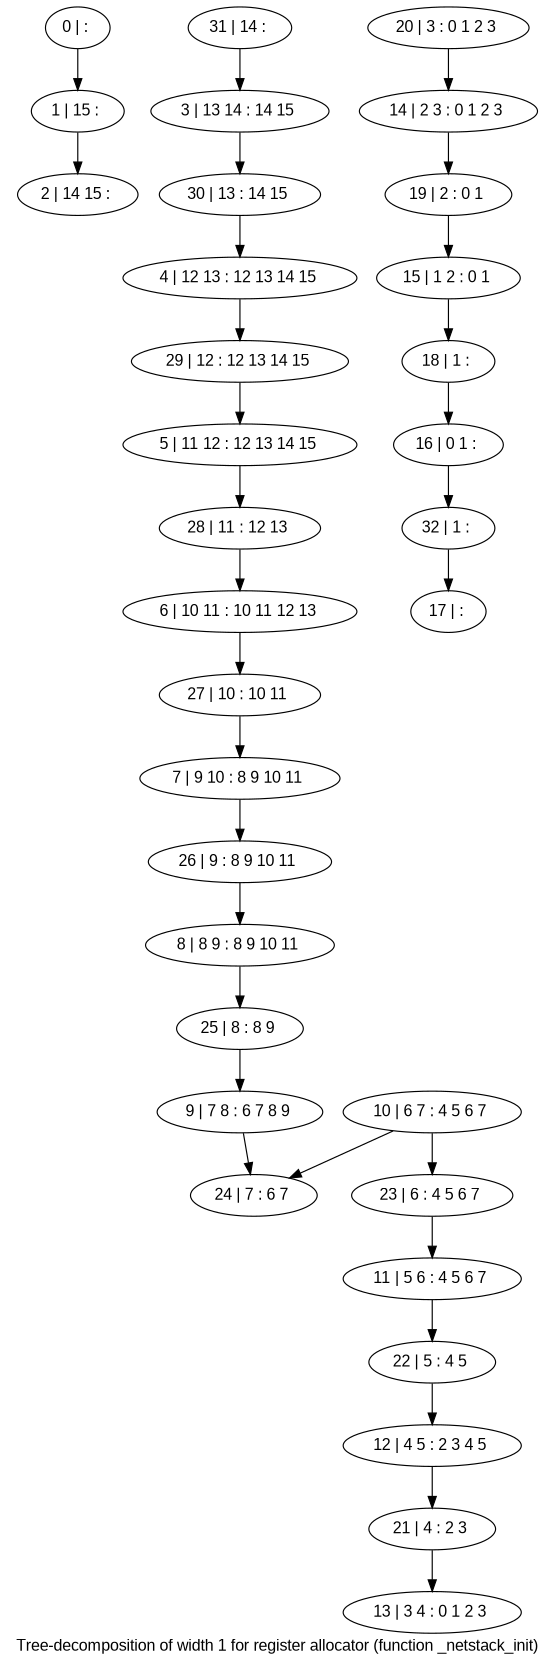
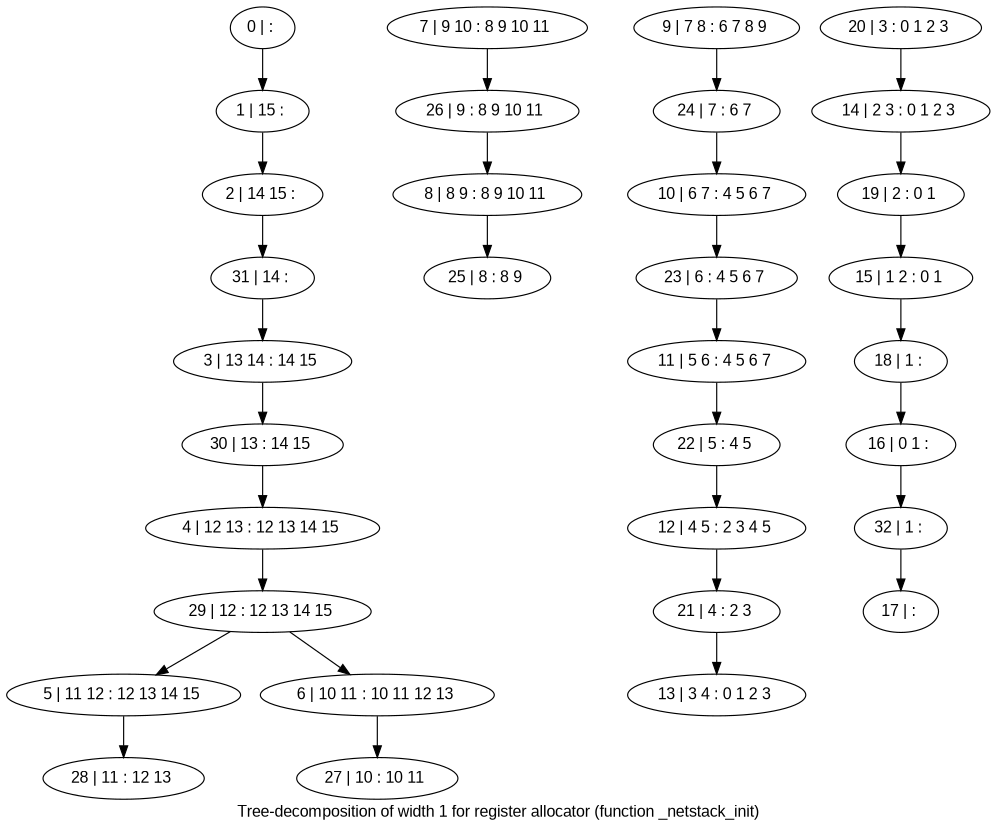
none -> (263, 231)
(240, 564) -> (315, 650)
(240, 731) -> none
(240, 1065) -> none
(347, 1152) -> (717, 147)
